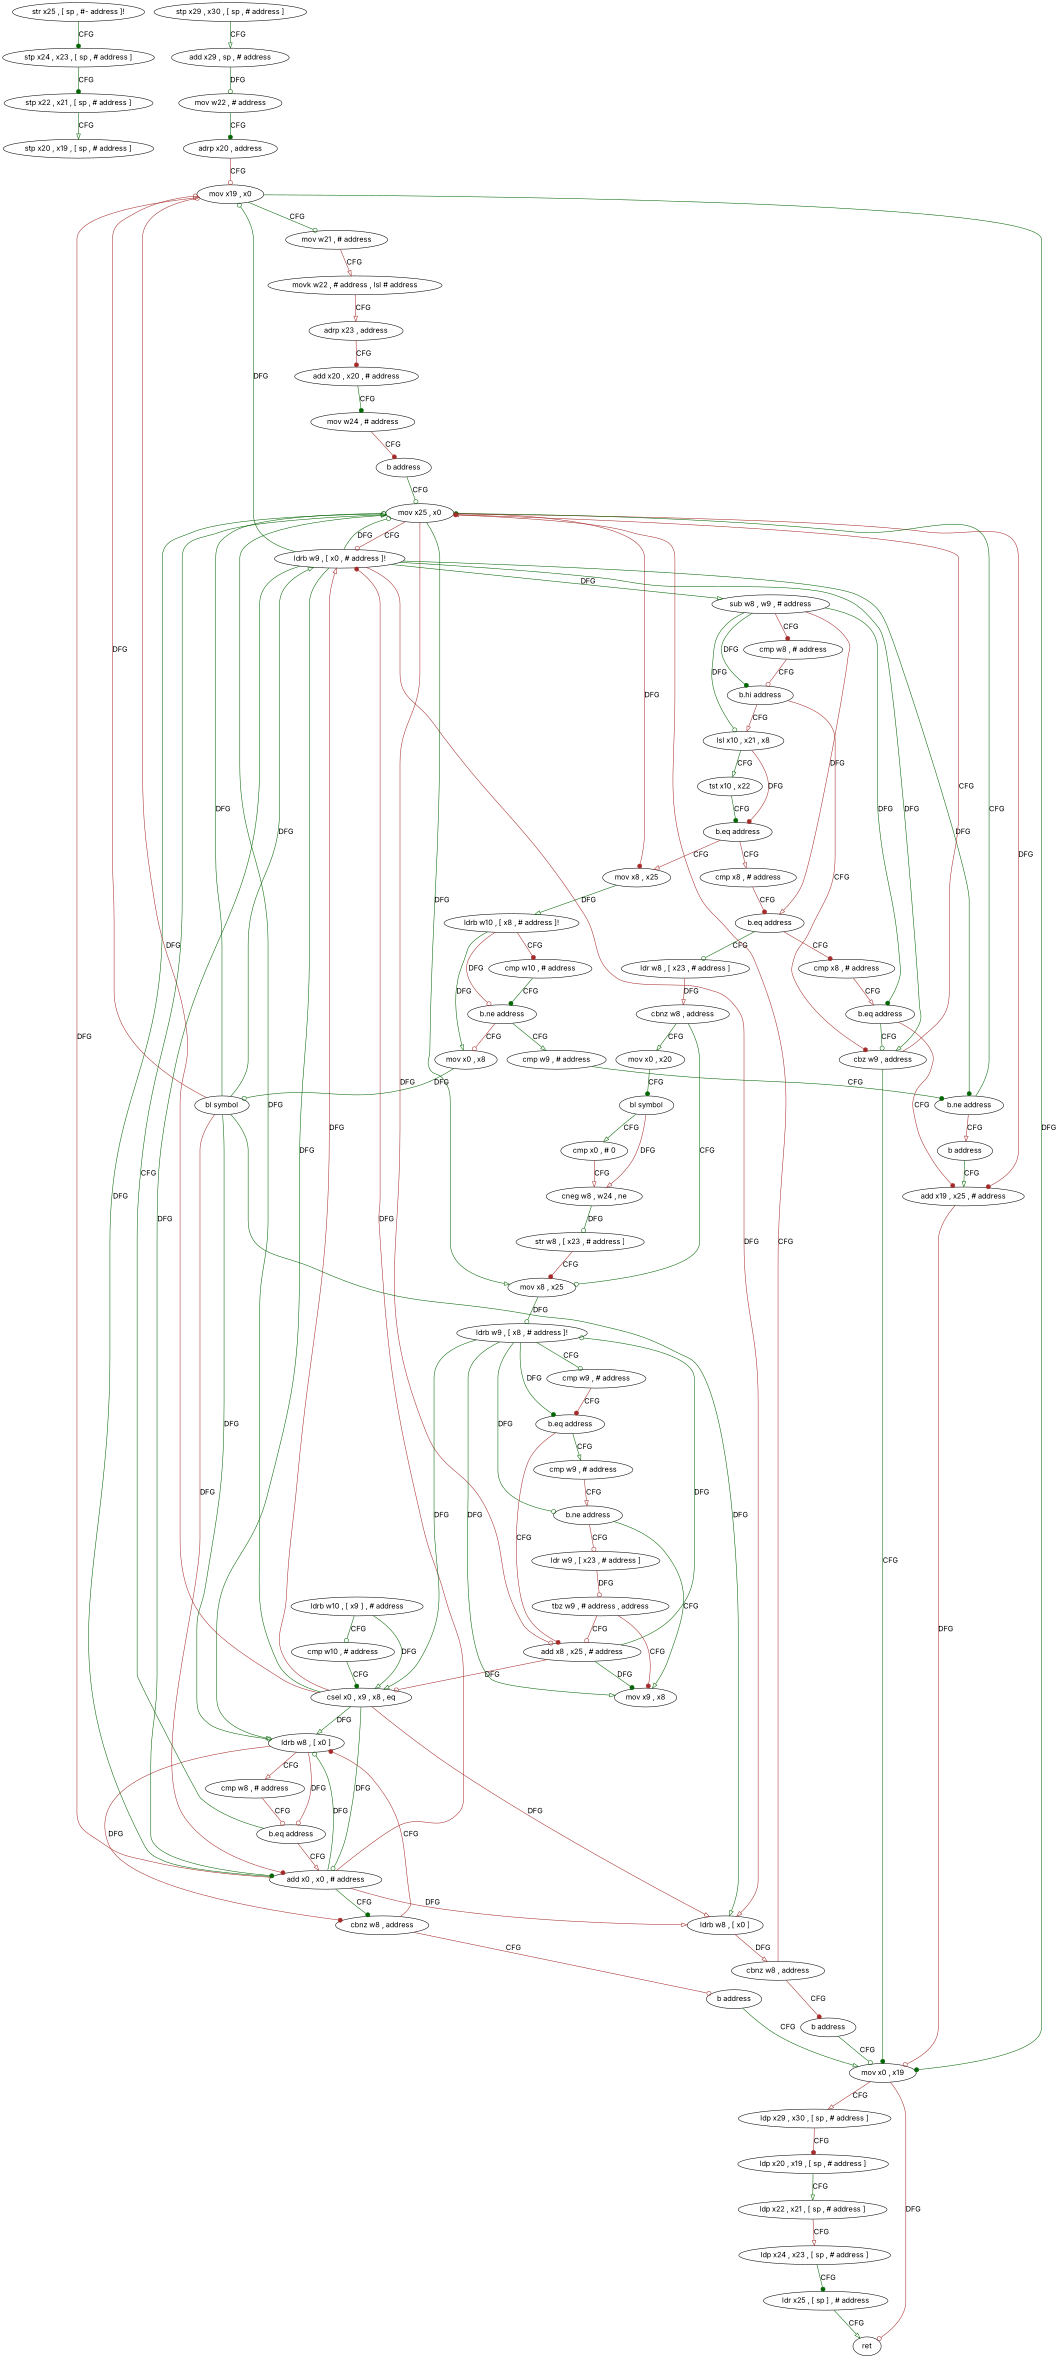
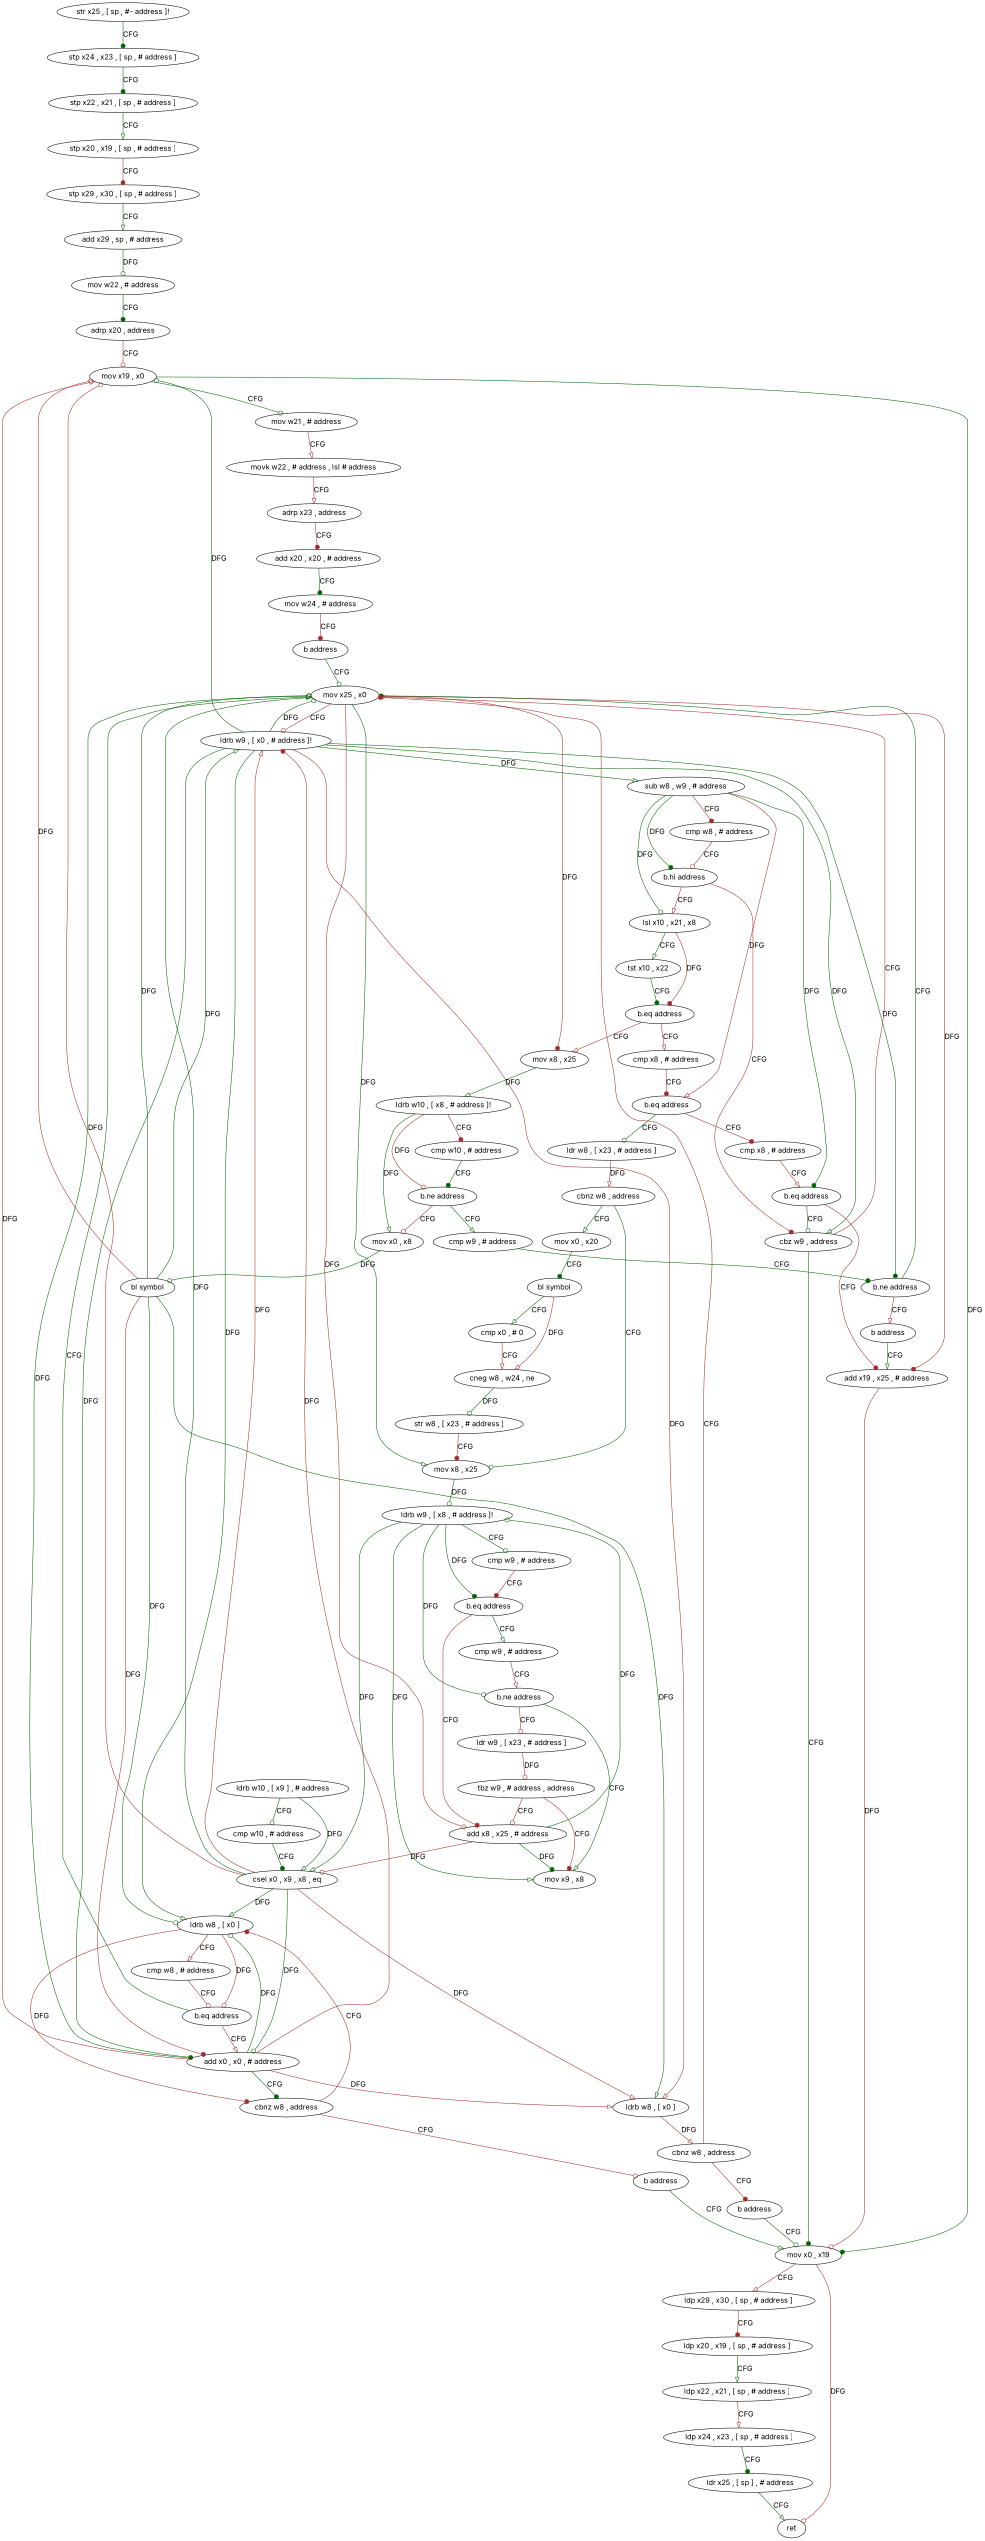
none -> (123, 169)
